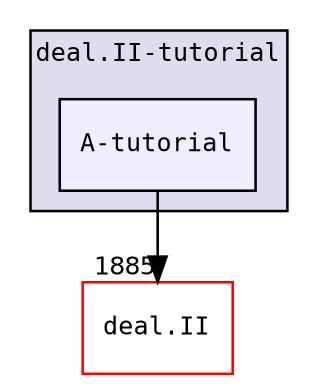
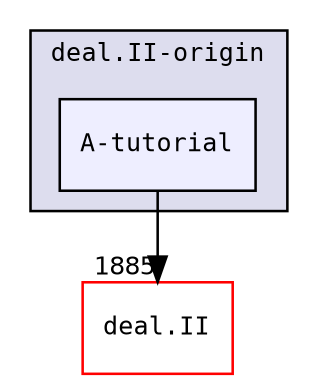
(159, 55) -> (159, 55)
